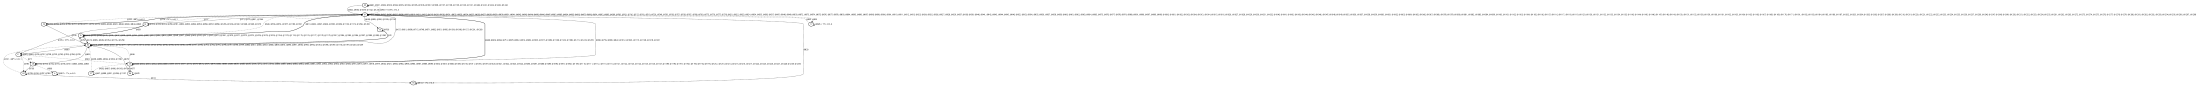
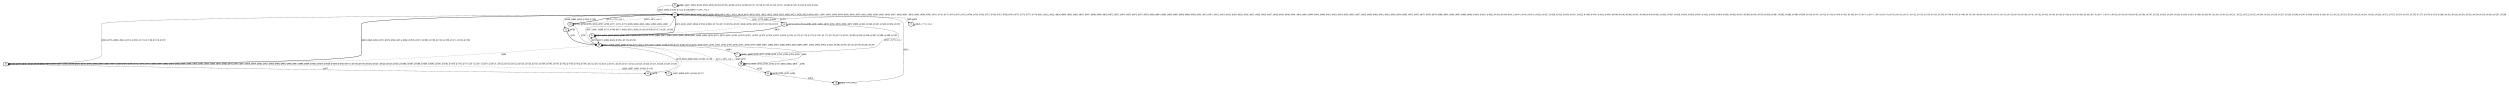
(803, 25) -> (832, 17)
(55, 74) -> none
